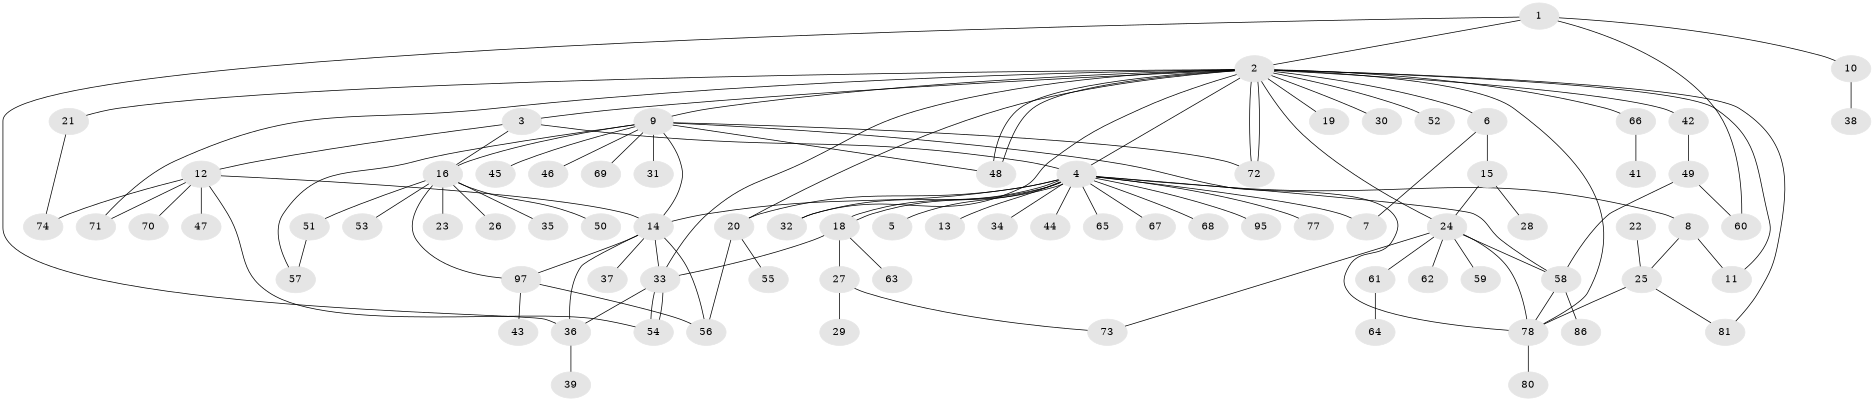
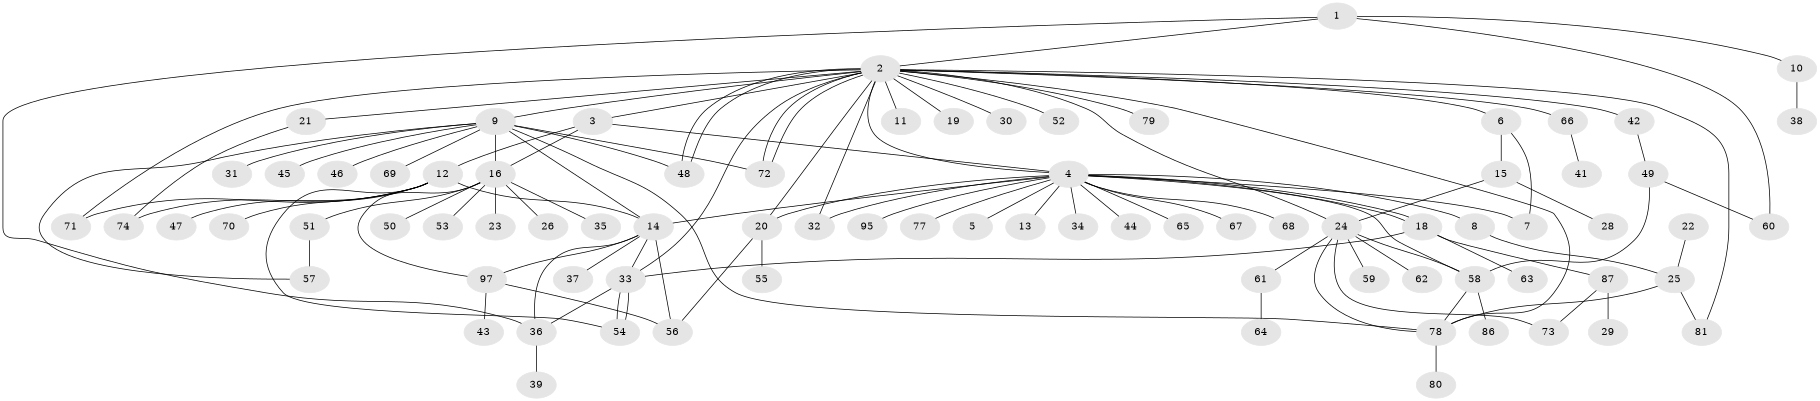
none -> (1149, 122)
(1710, 253) -> none
(840, 280) -> (1608, 280)
